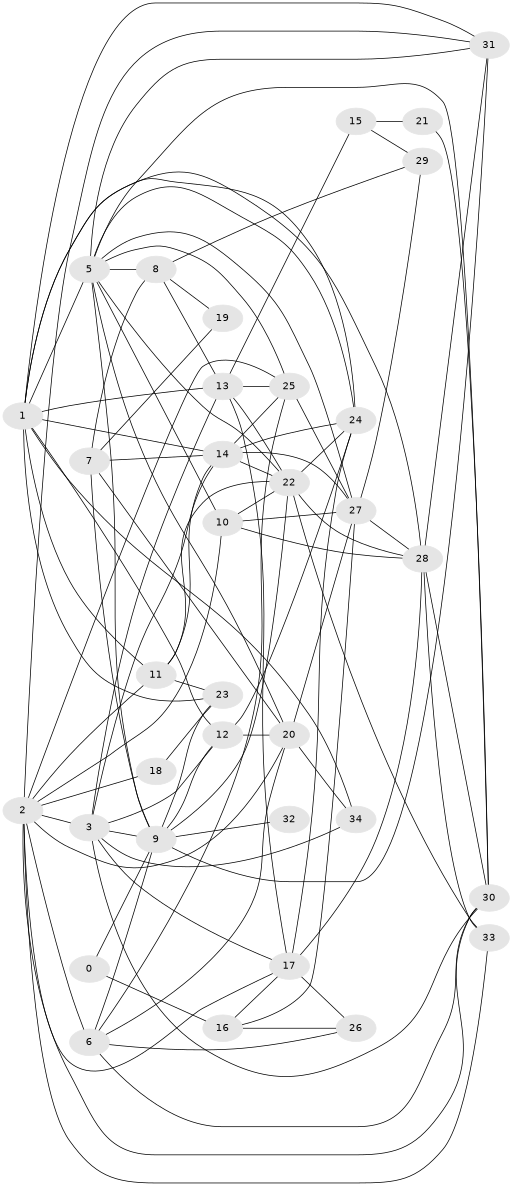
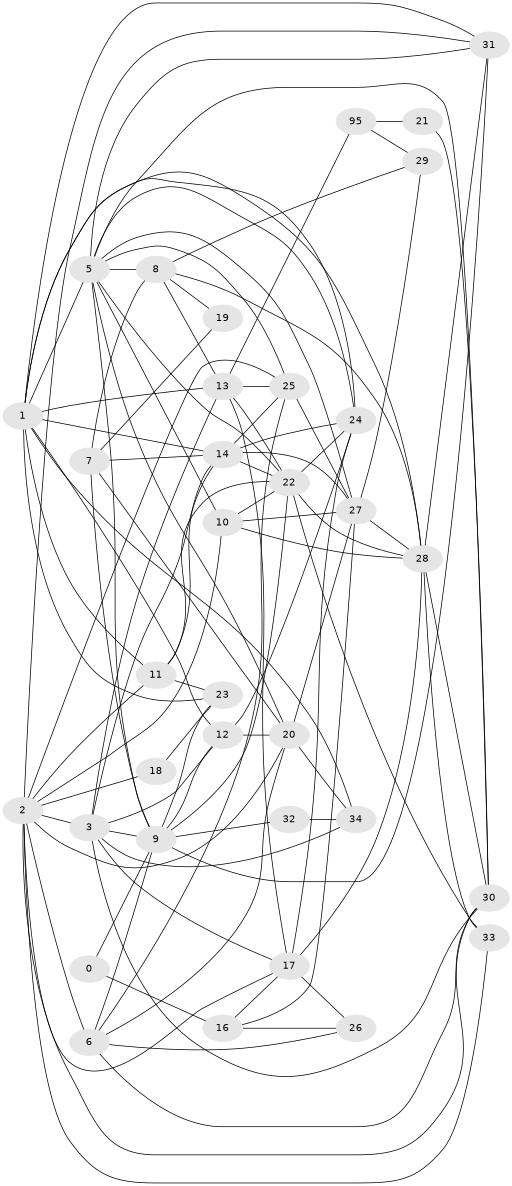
(356, 121) -> (356, 121)
none -> (334, 352)
none -> (323, 819)
